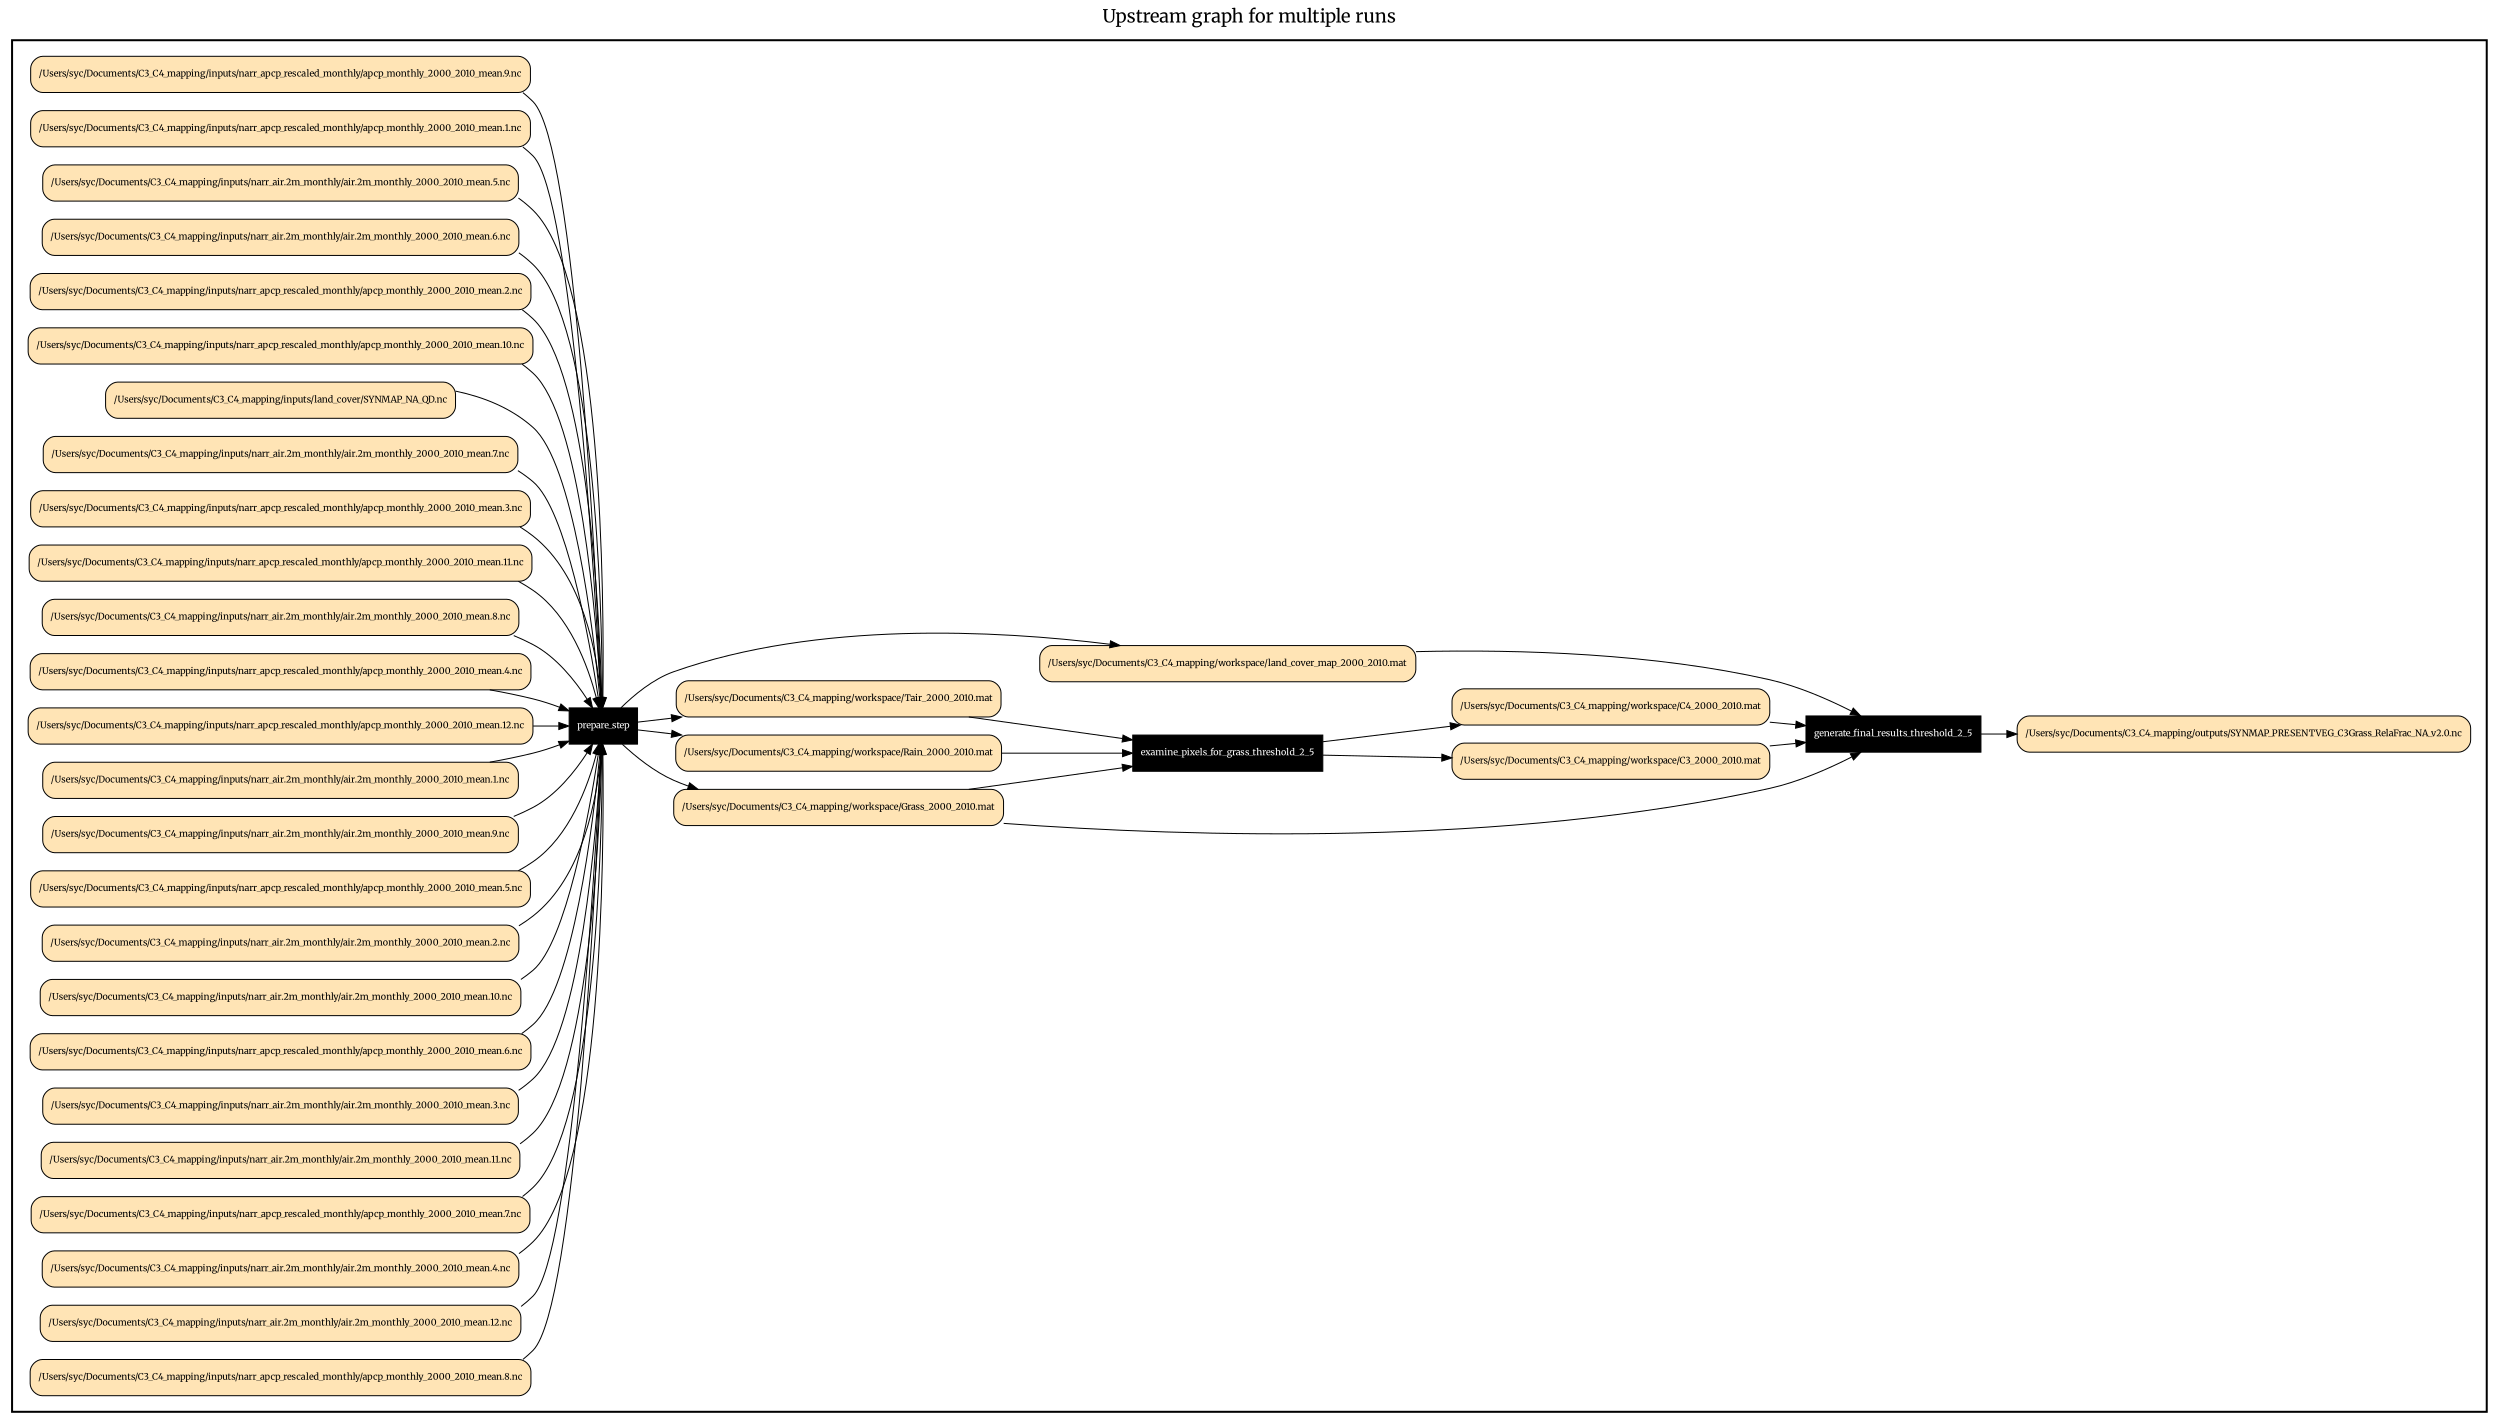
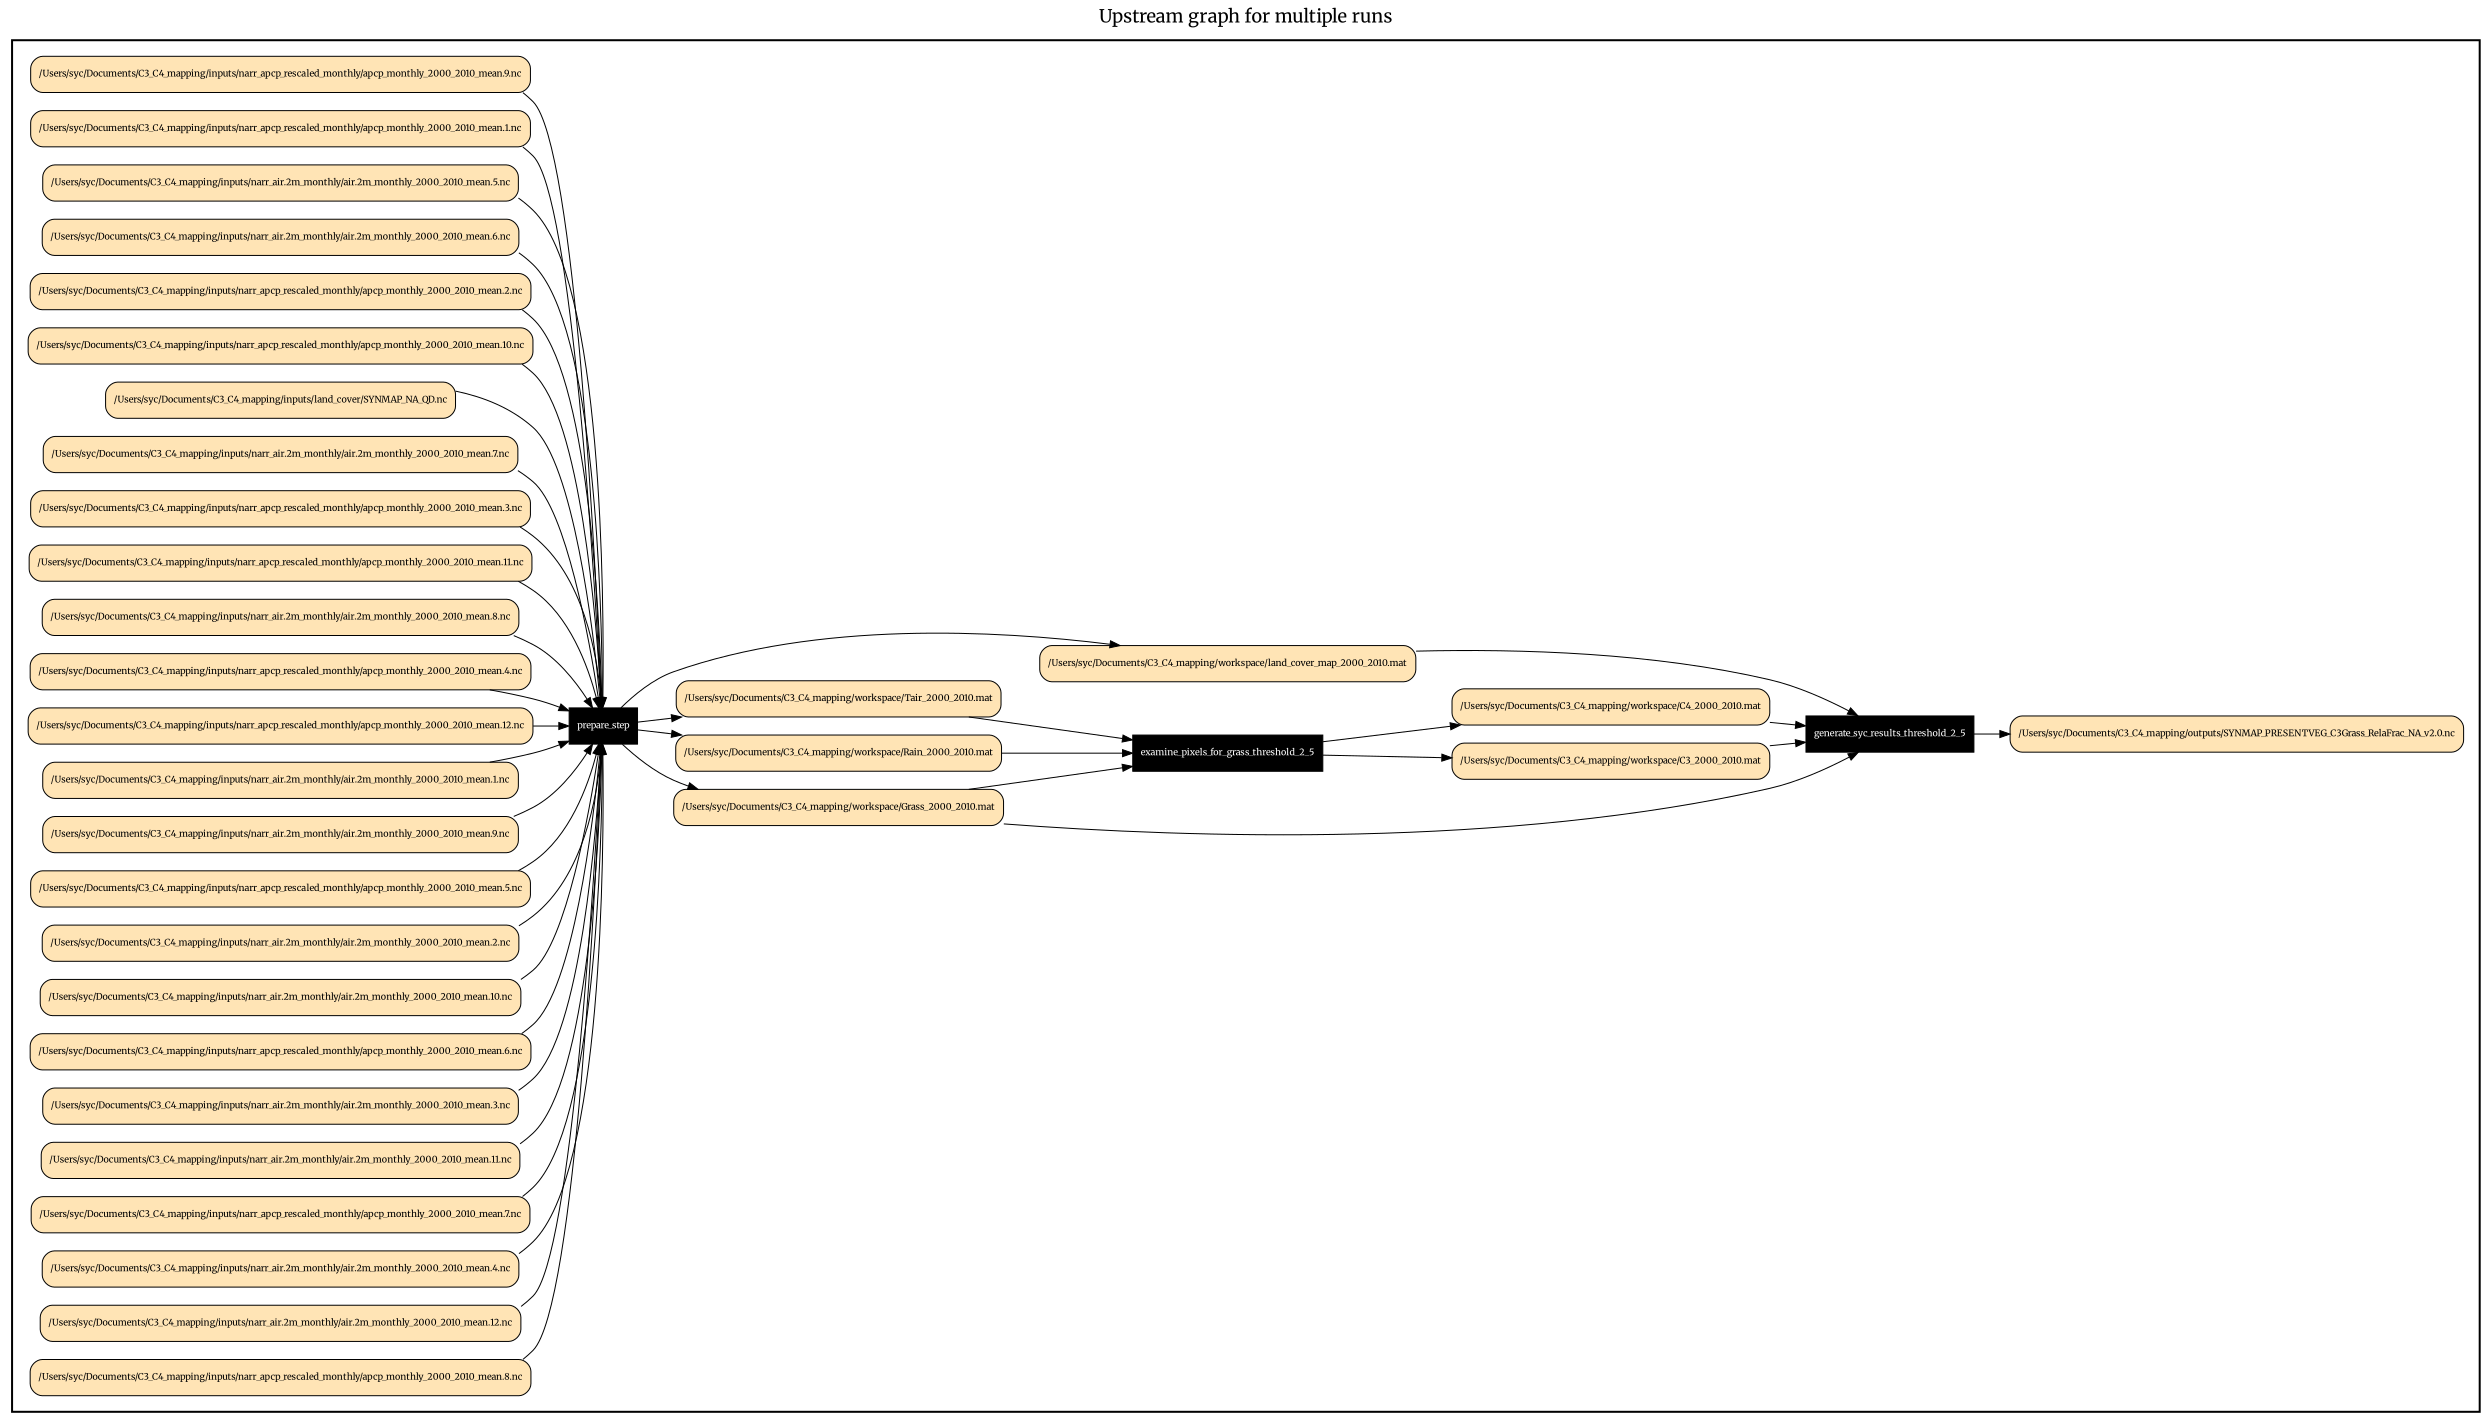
(1893, 734) -> (1890, 734)
